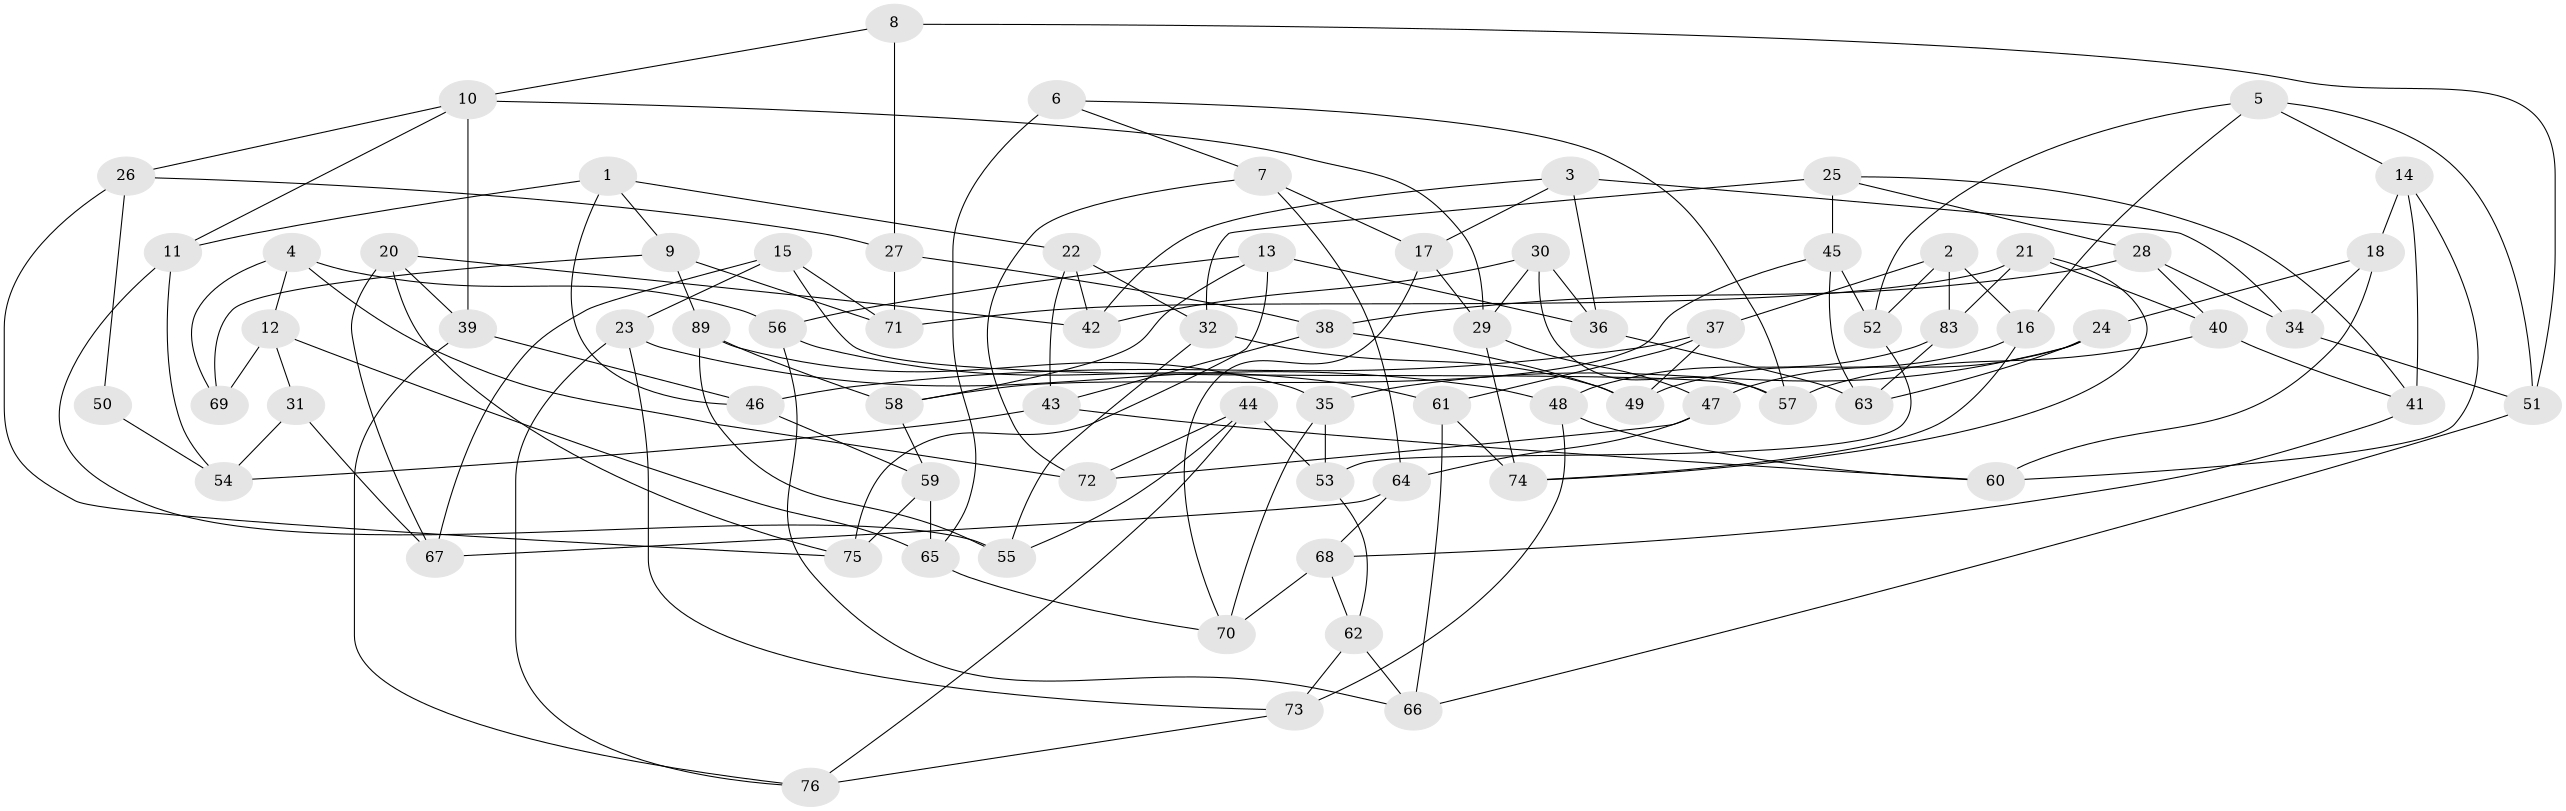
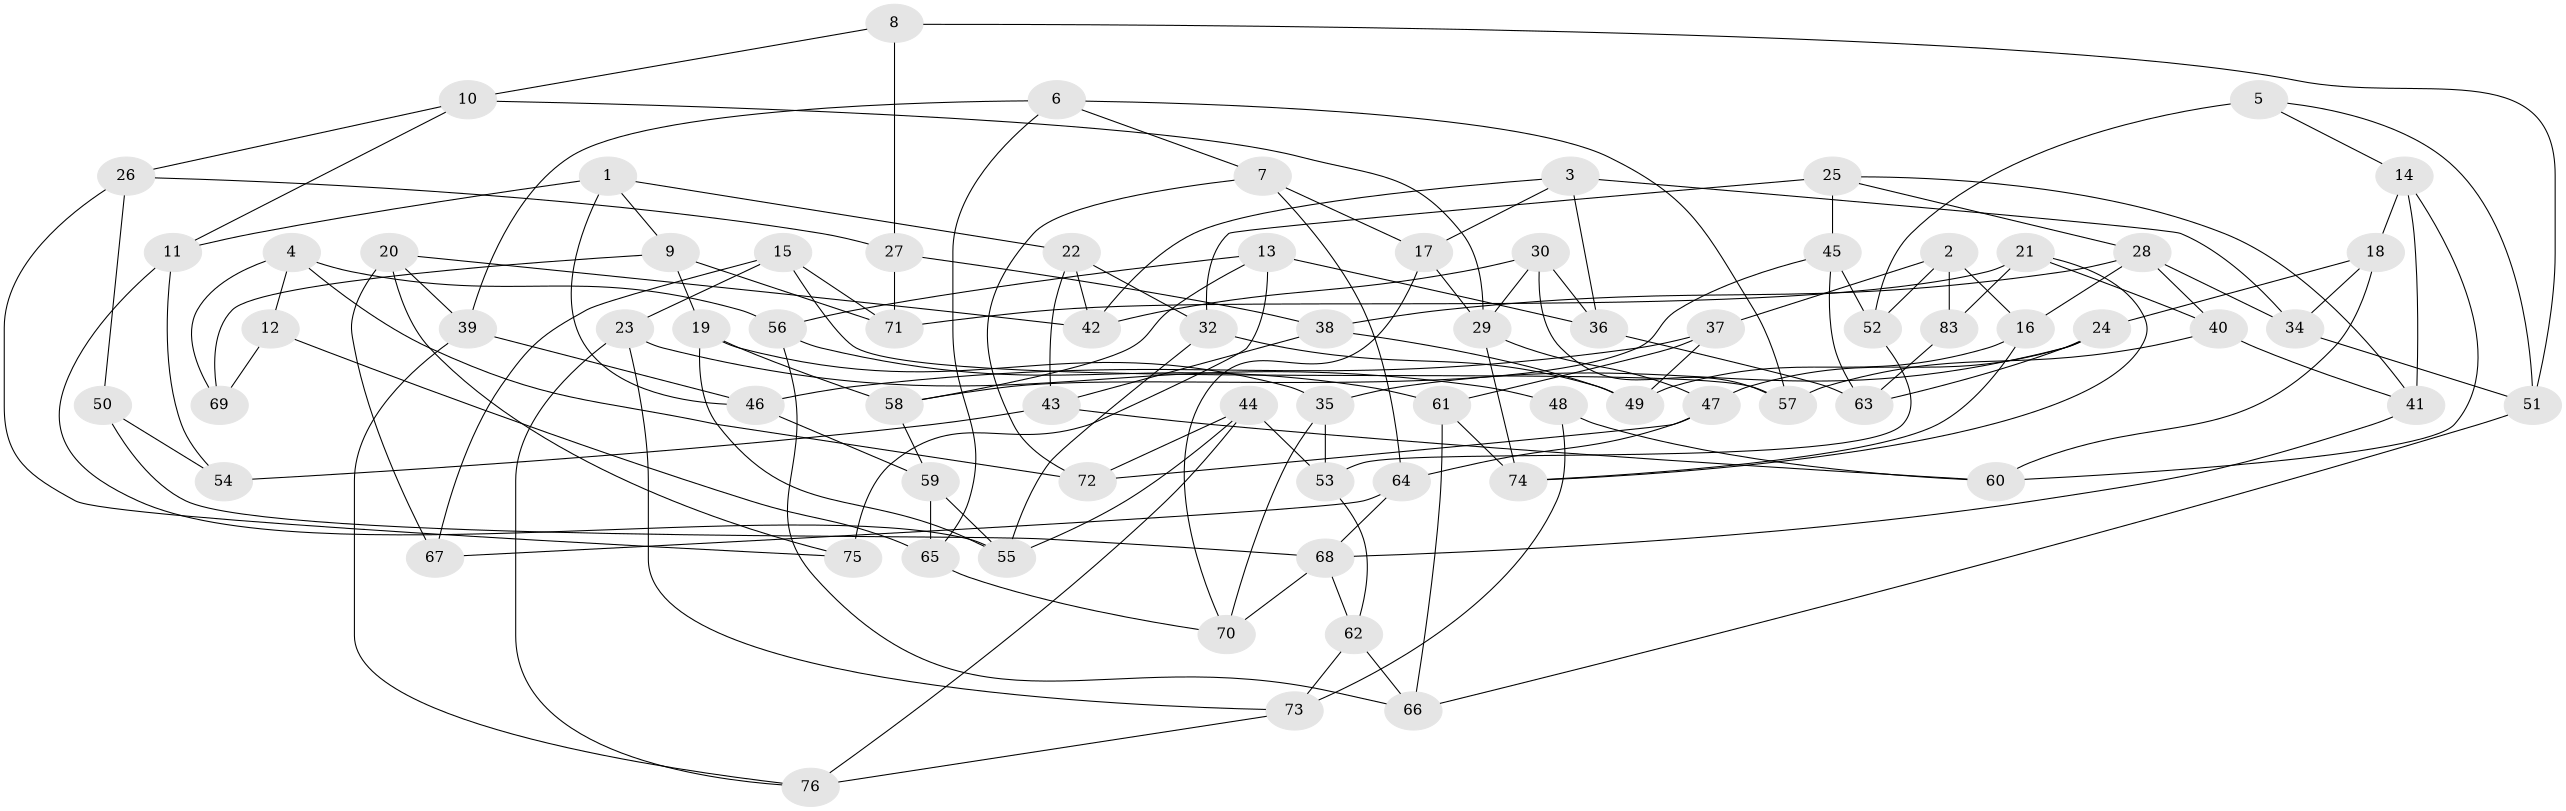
(2143, 196) -> (2084, 291)
(468, 214) -> (704, 121)
(701, 329) -> (701, 329)
(1728, 367) -> none
(296, 405) -> none
(892, 520) -> (969, 520)
none -> (686, 535)
